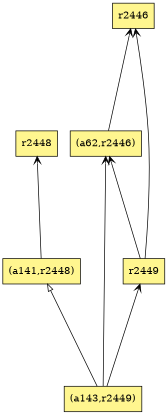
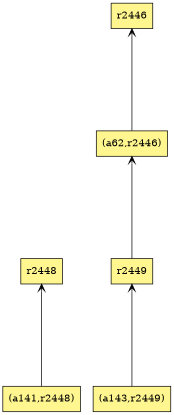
(149, 147) -> none
(104, 275) -> none
(74, 338) -> none
